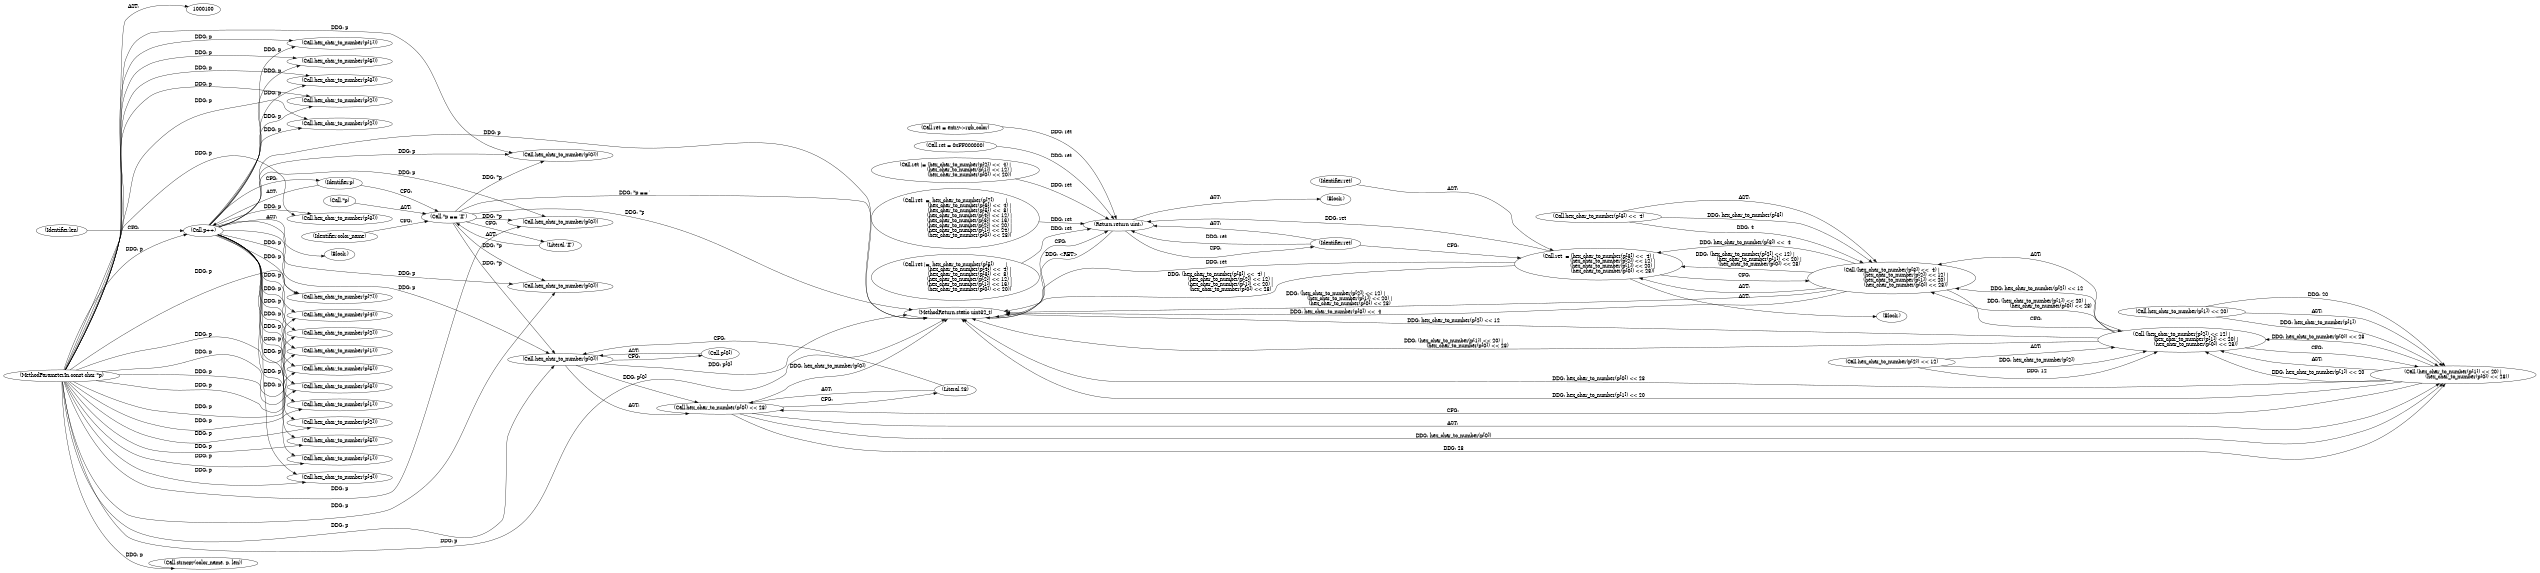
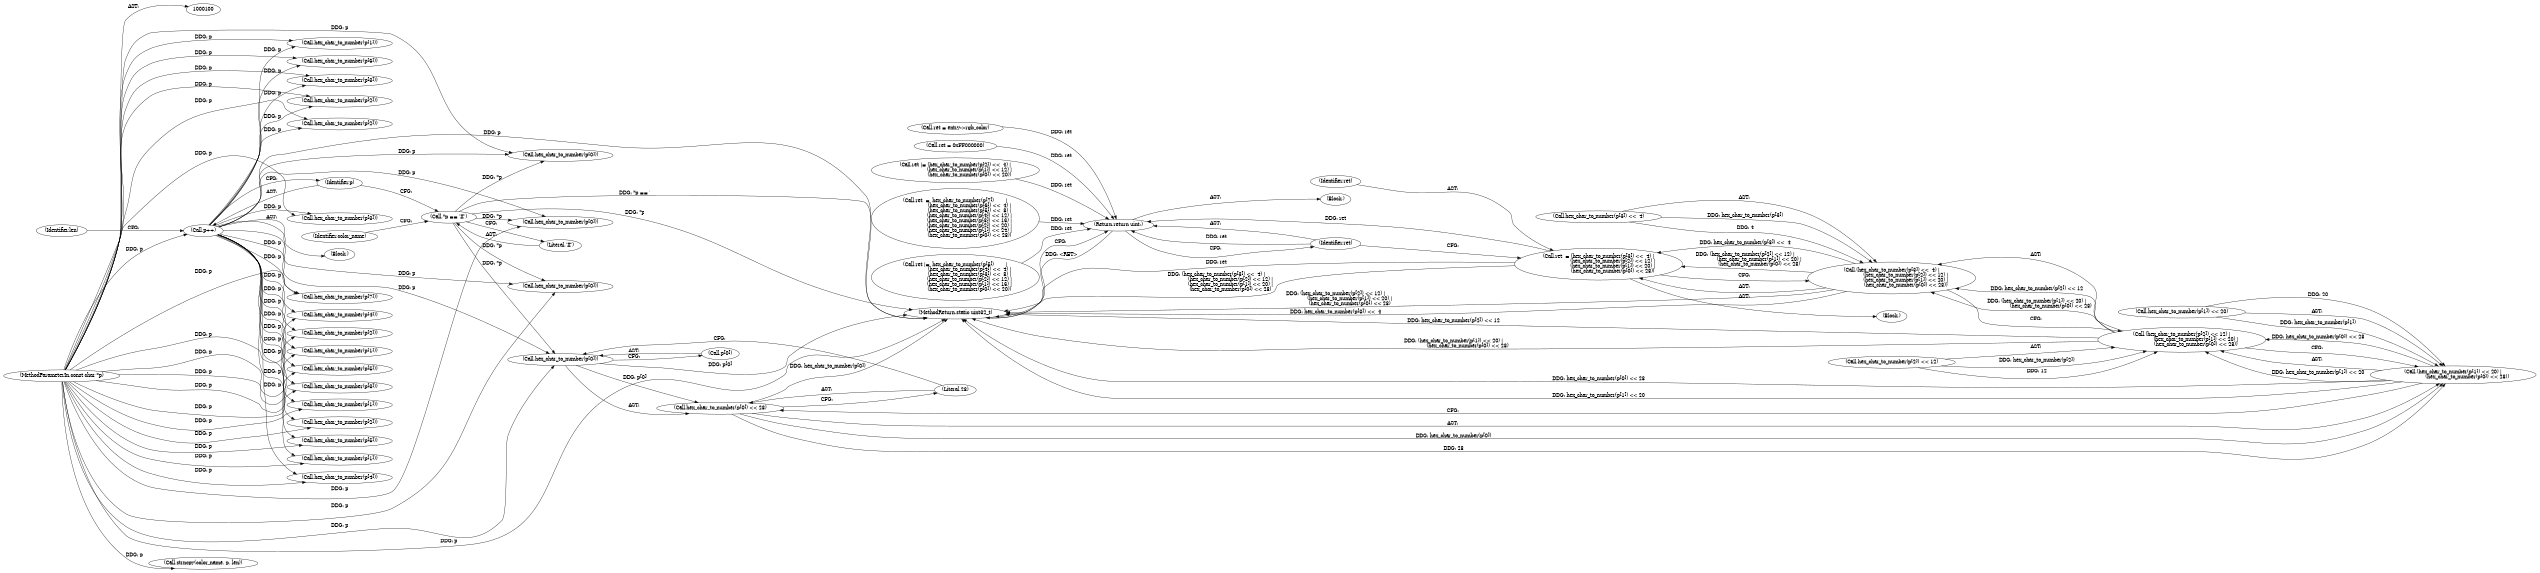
(340, 201) -> none
